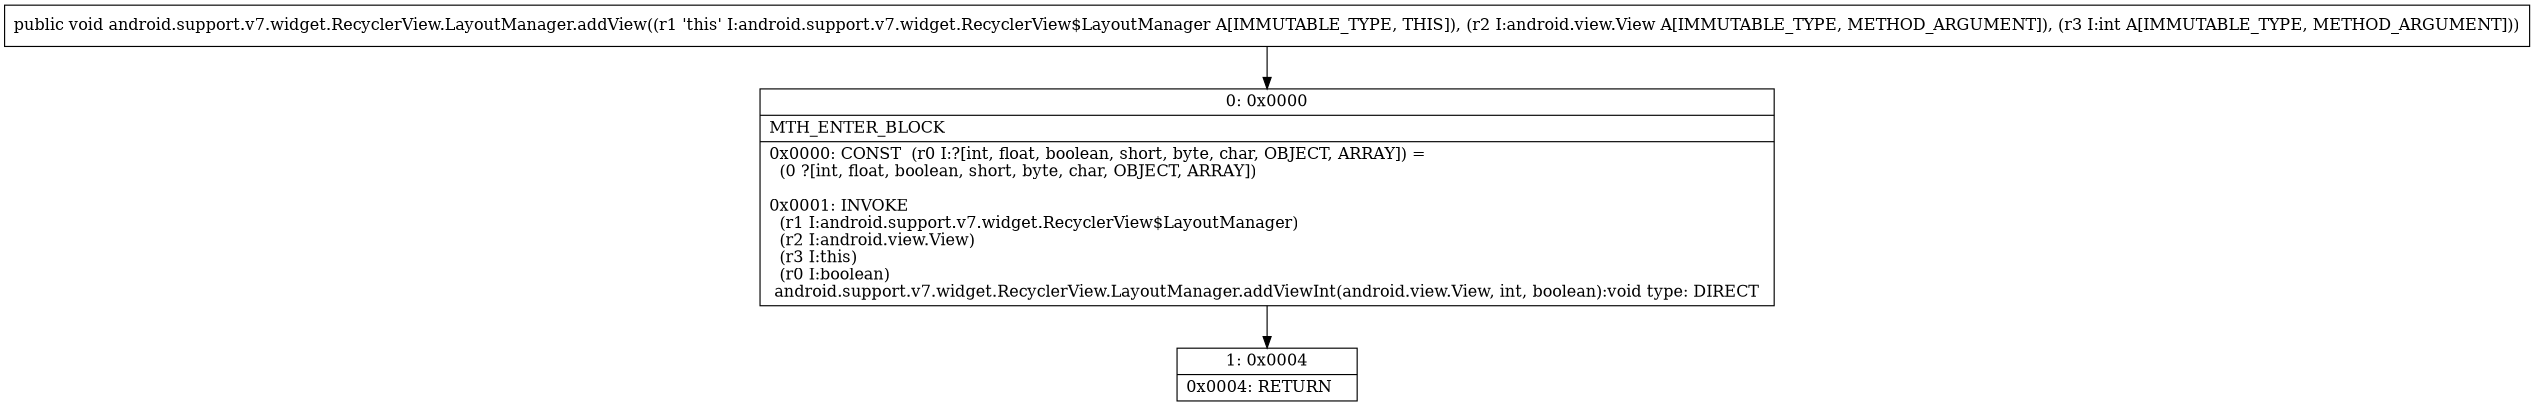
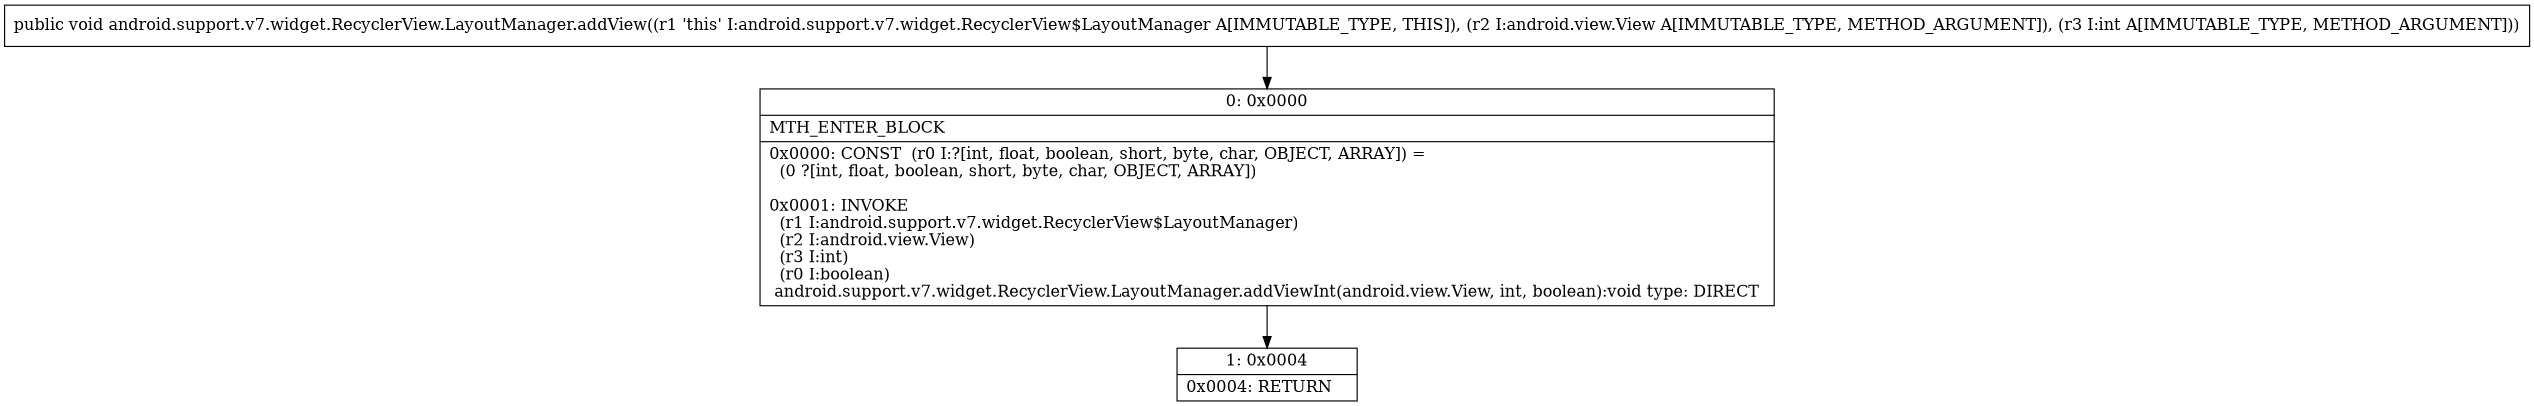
(813, 258) -> (809, 258)
